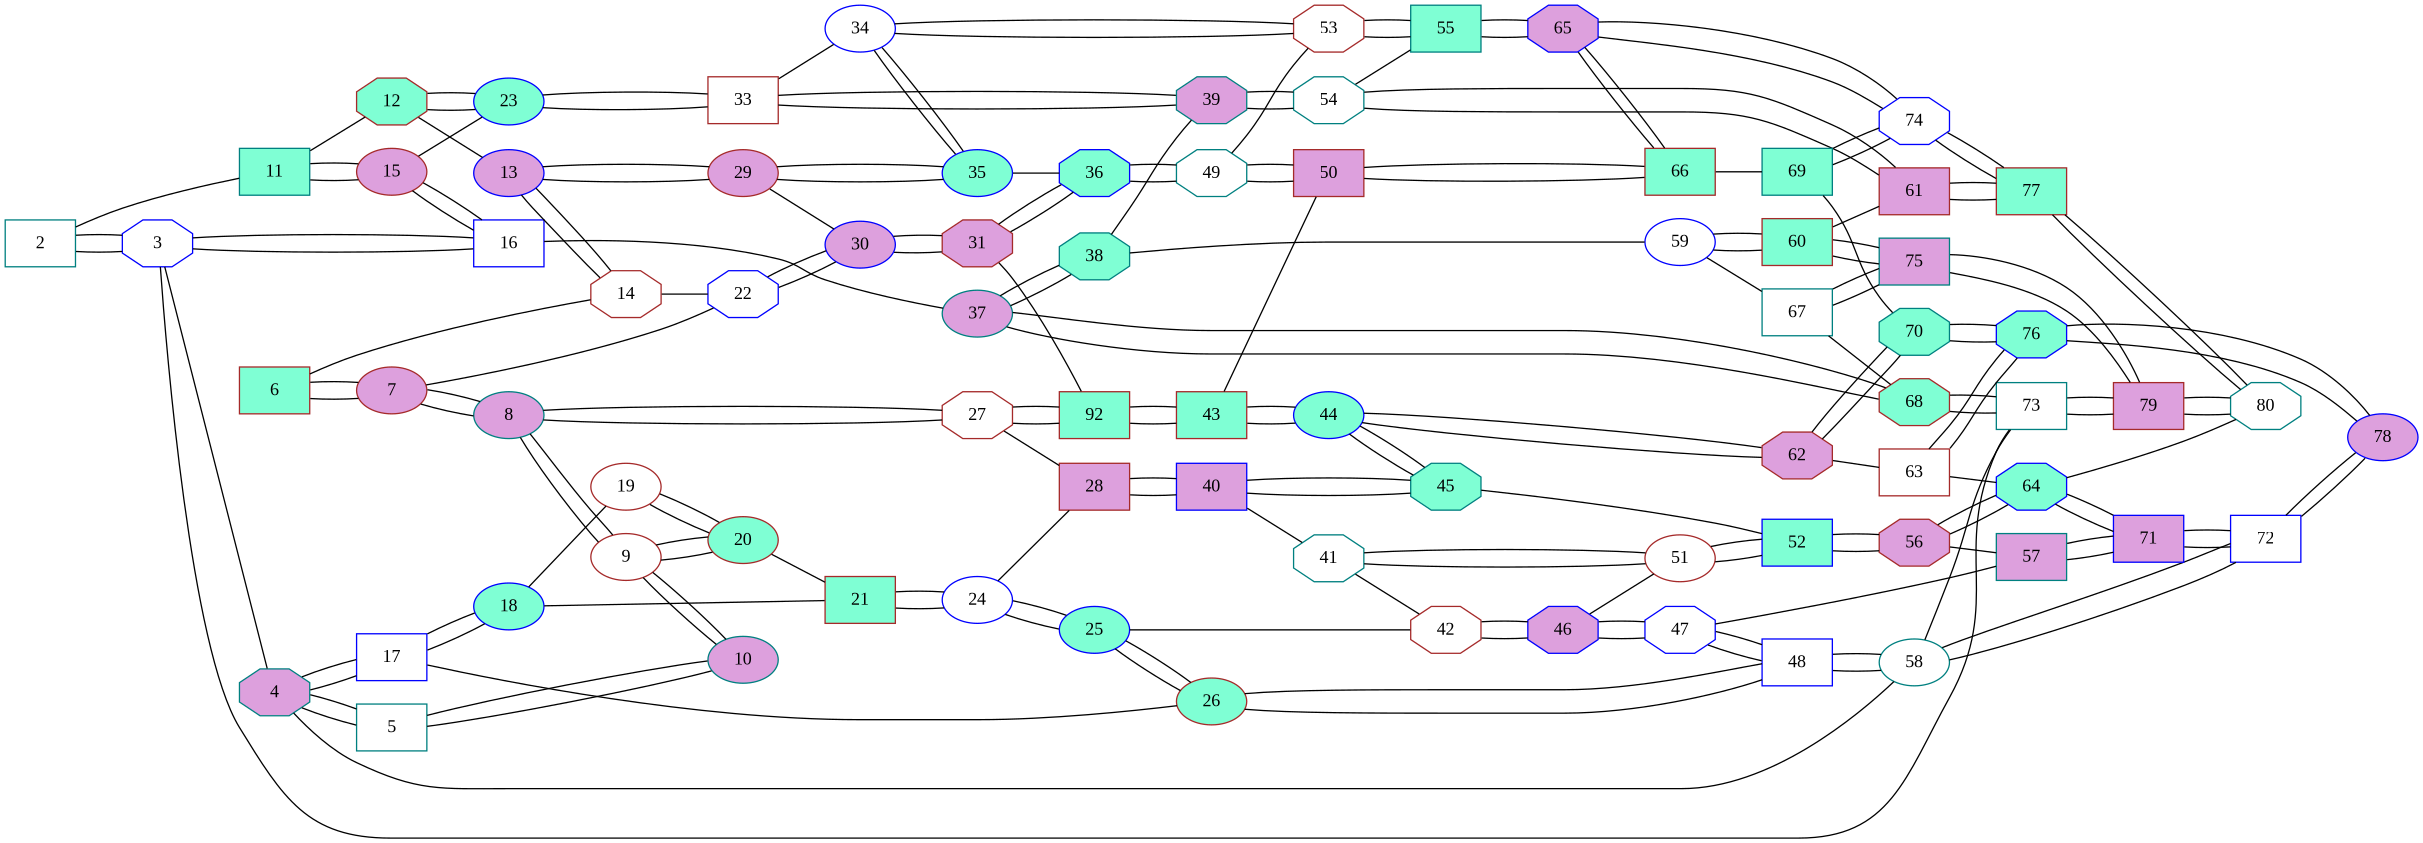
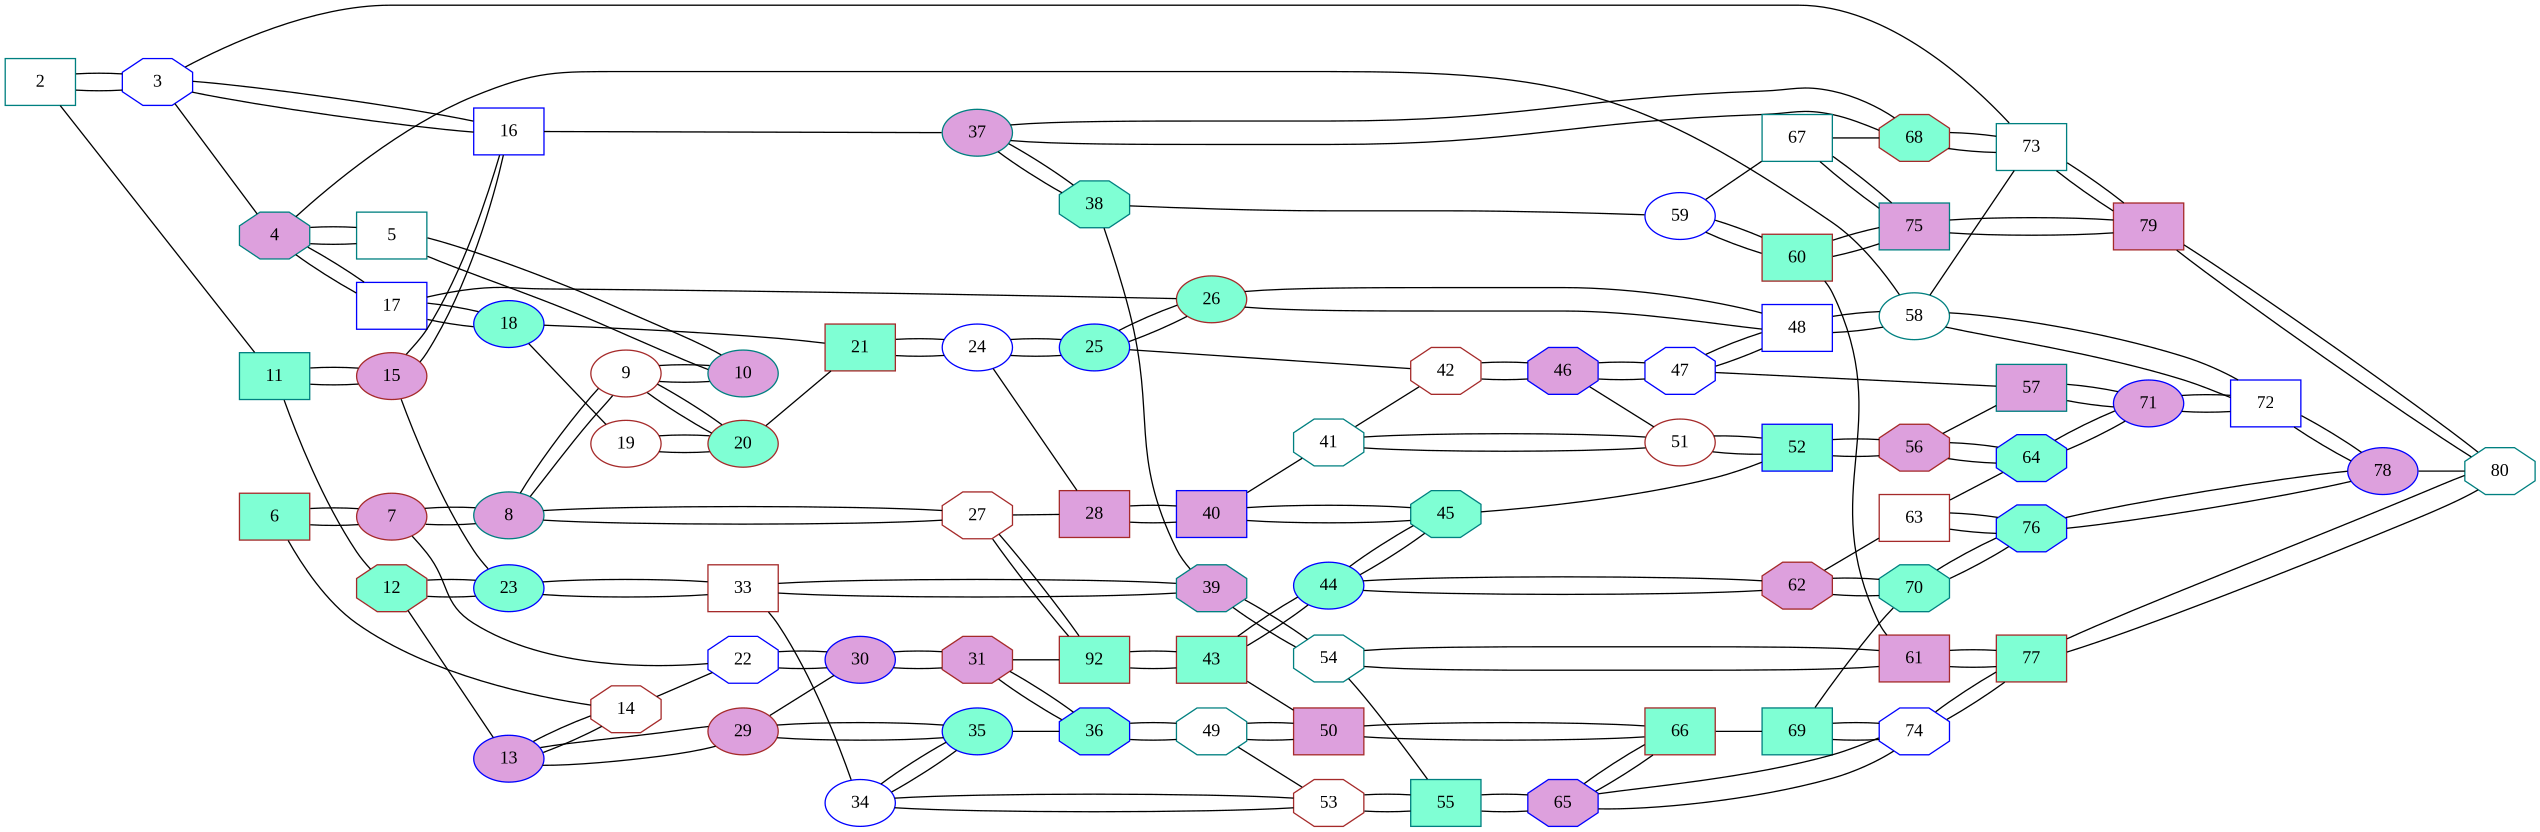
(2153, 452) -> (2442, 471)
(2149, 539) -> (2149, 403)
